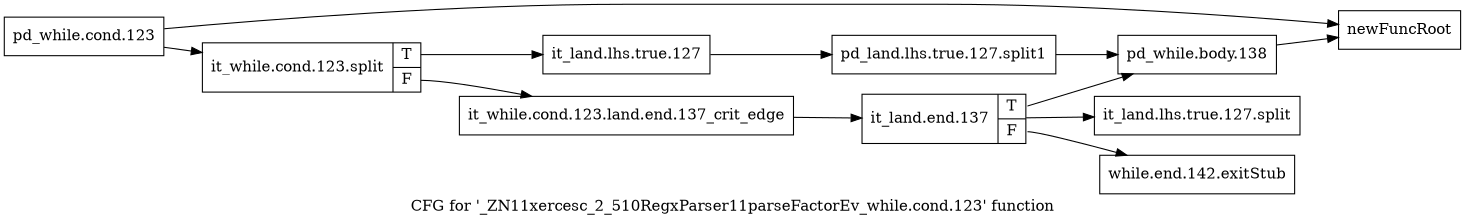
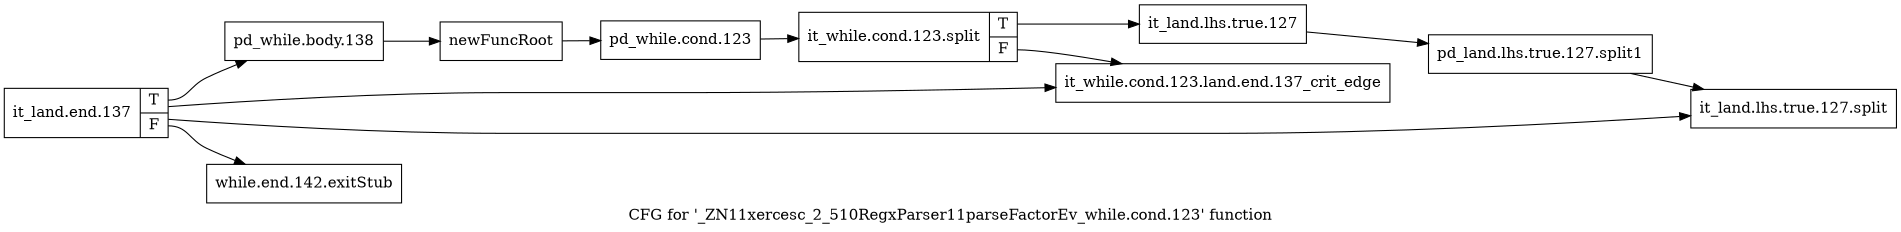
(746, 4) -> (576, 41)
(1082, 55) -> (1662, 80)
(822, 118) -> (606, 93)
